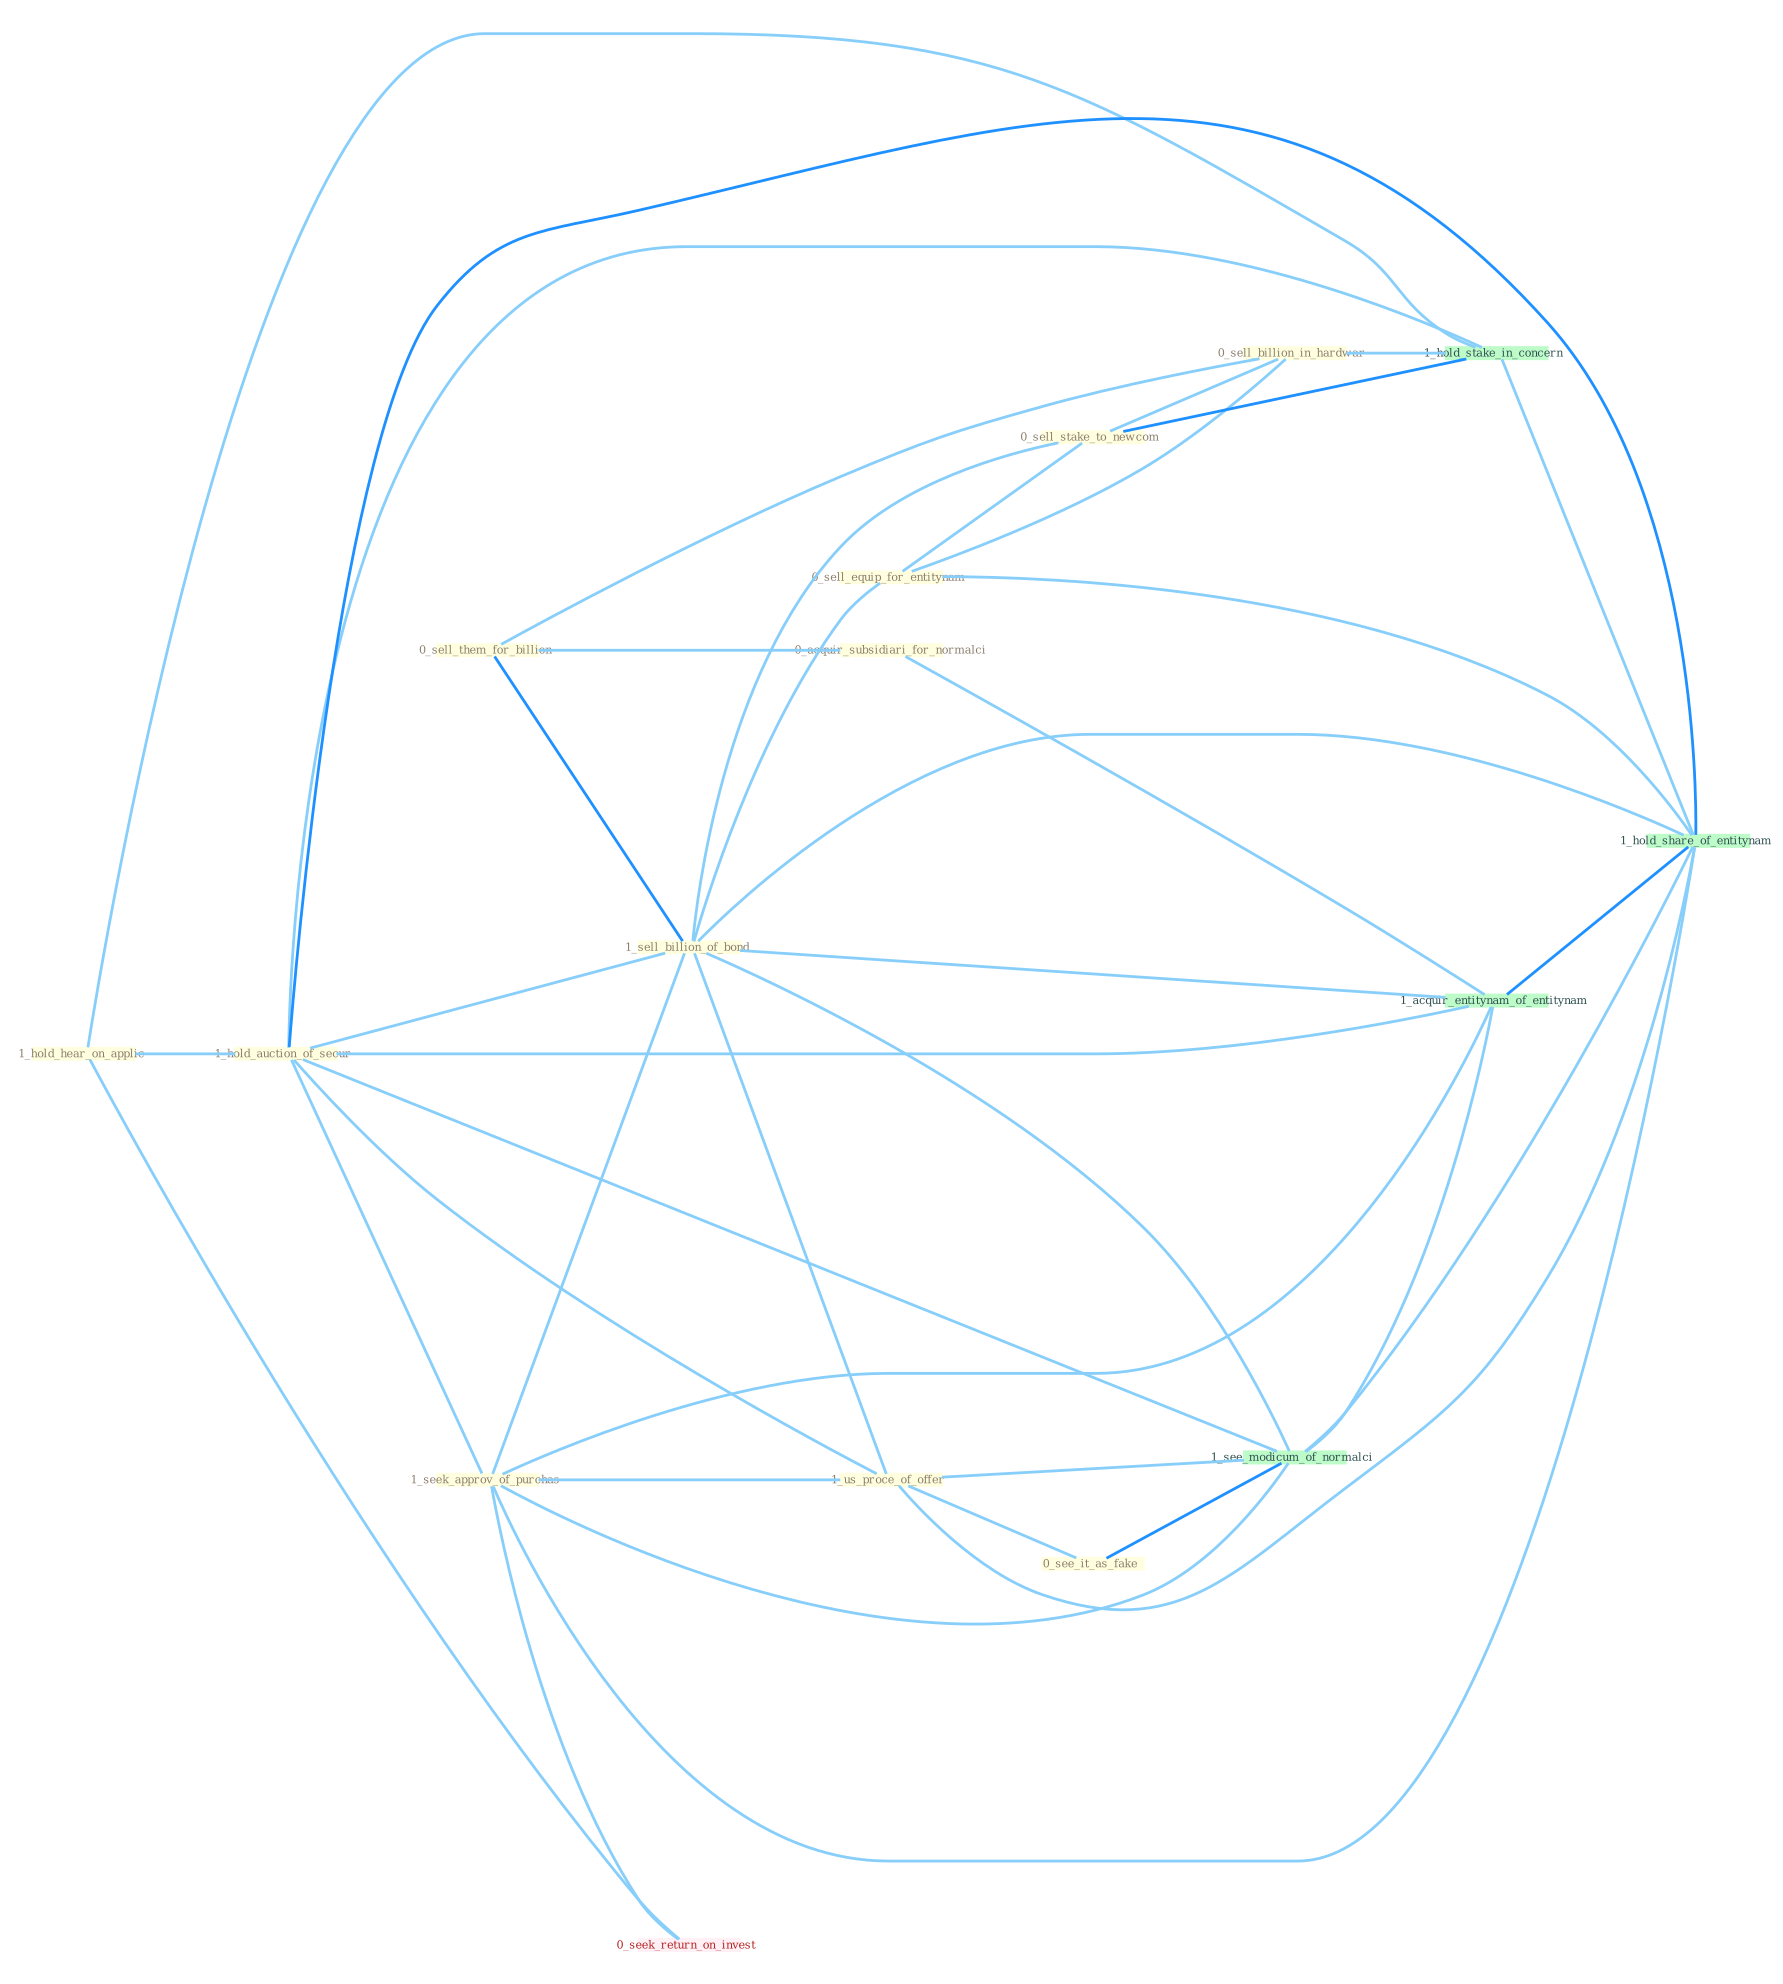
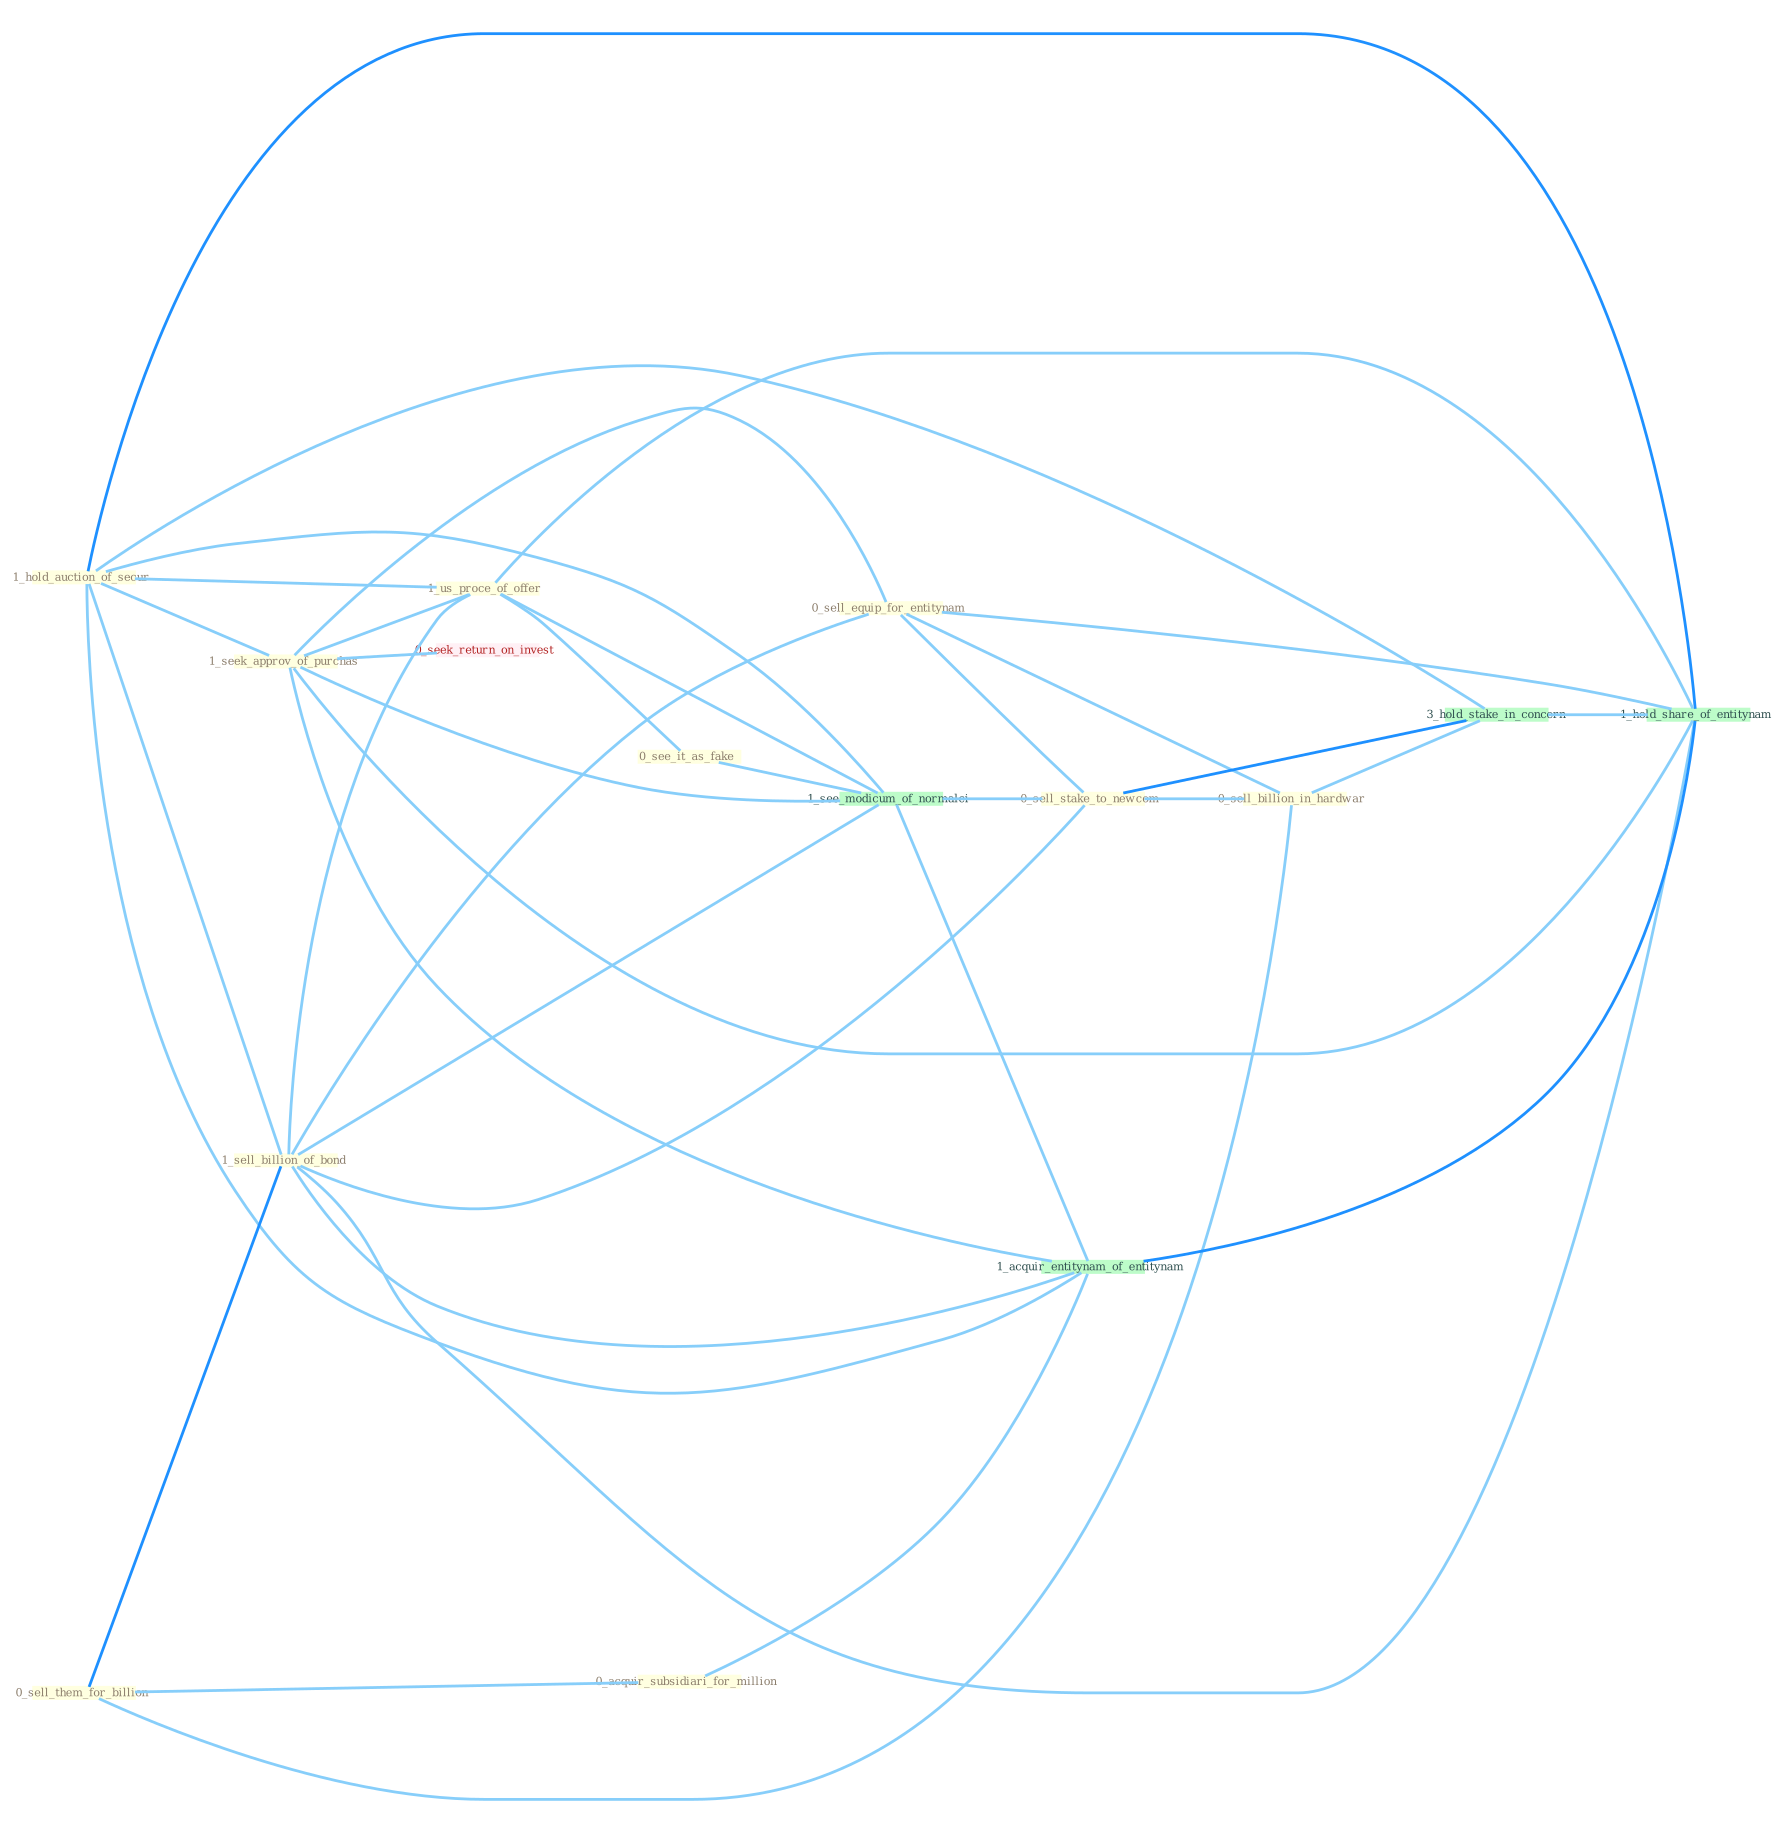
(1497, 353) -> (1497, 715)
(891, 650) -> (689, 1682)
(84, 1054) -> none
(1519, 1163) -> (992, 799)
(589, 1214) -> (602, 435)
(1194, 1511) -> (790, 778)
